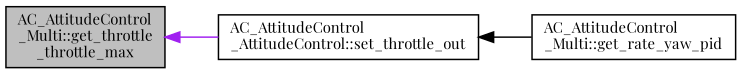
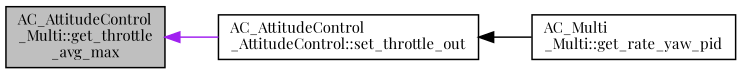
(85, 37) -> (85, 37)
(634, 37) -> (634, 37)
